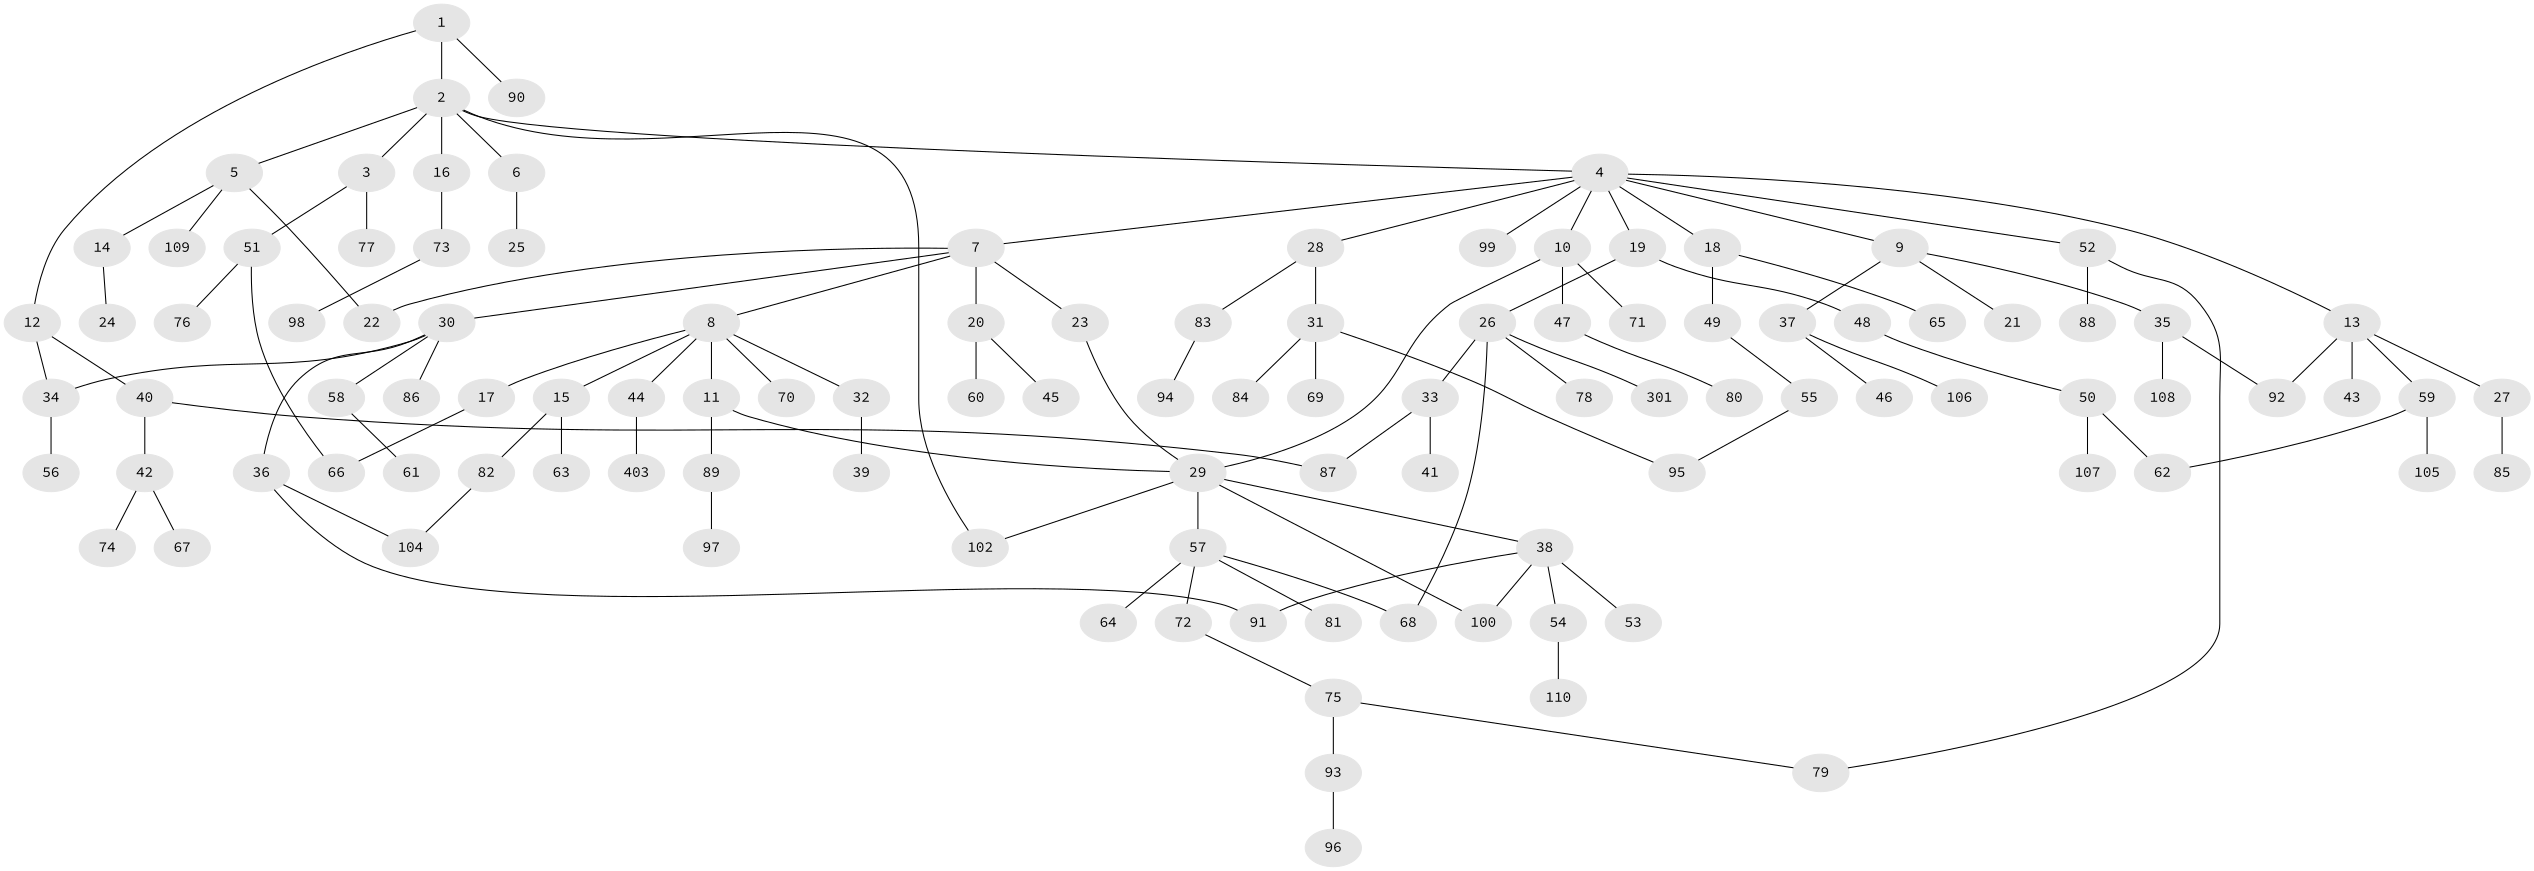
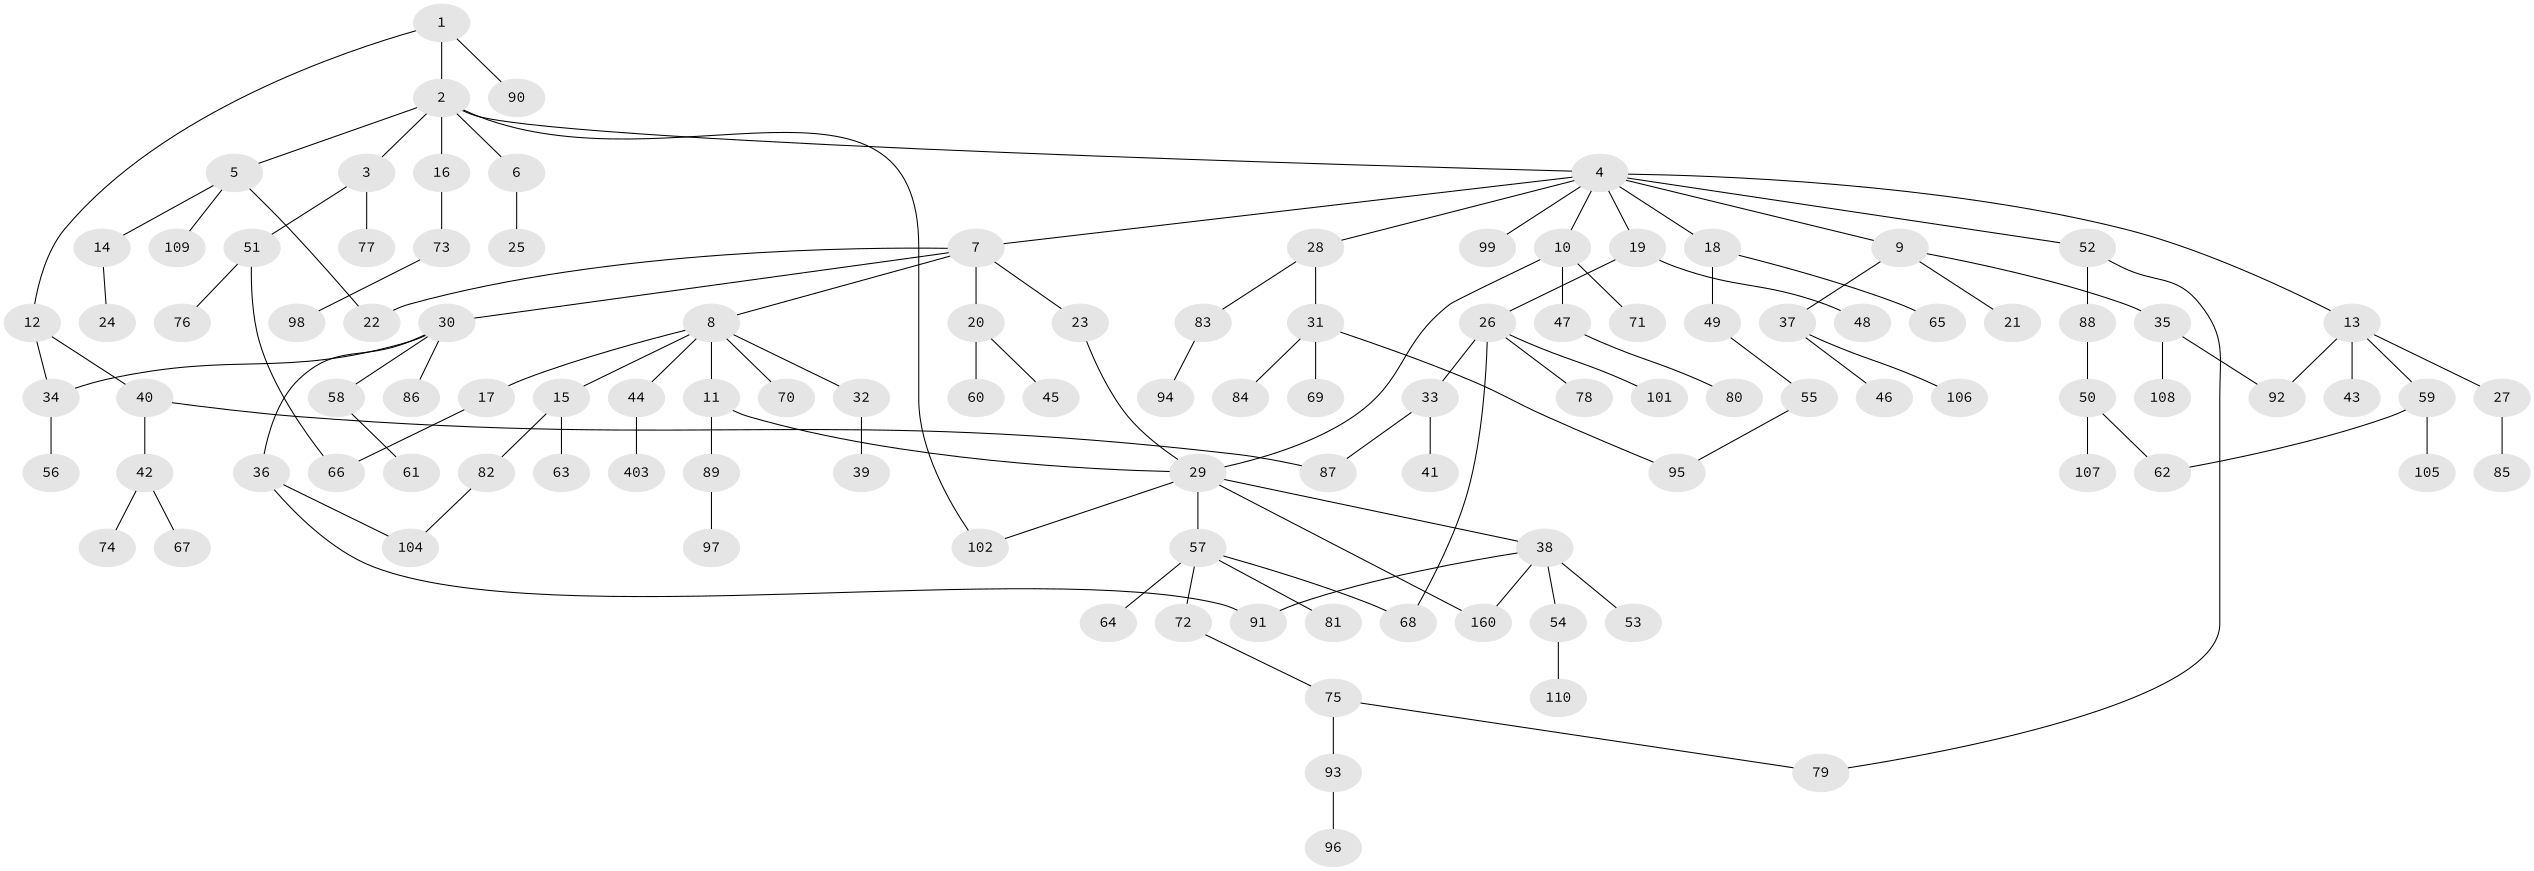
(1972, 366) -> (2088, 361)
(1659, 398) -> (1659, 398)
(1483, 623) -> (1483, 623)
